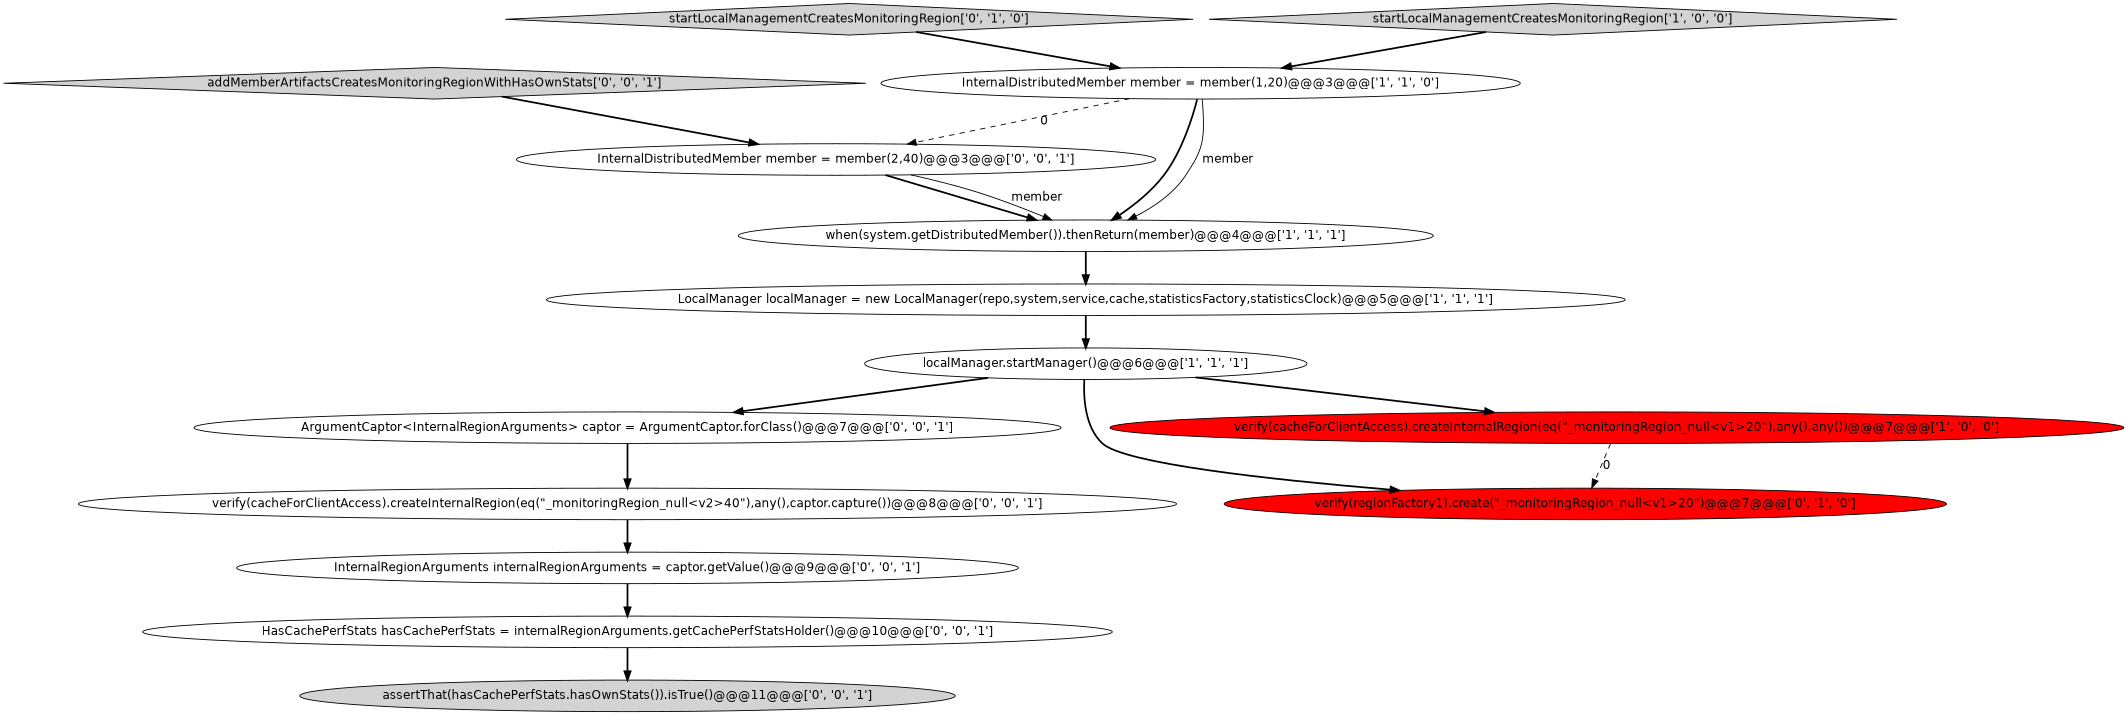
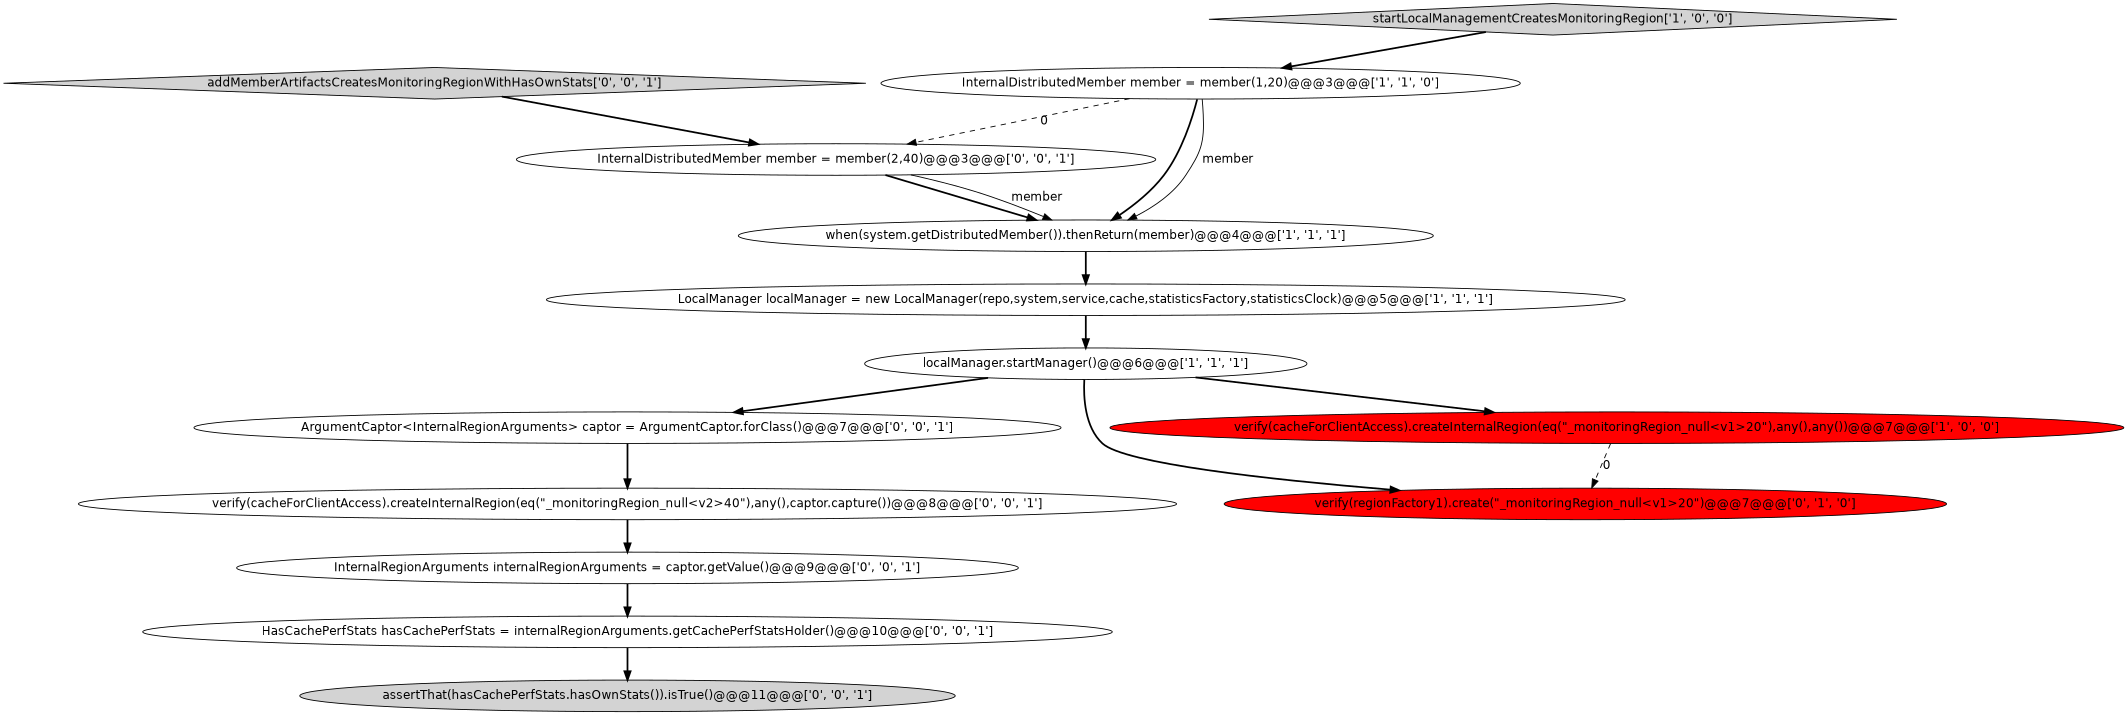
(849, 19) -> none
